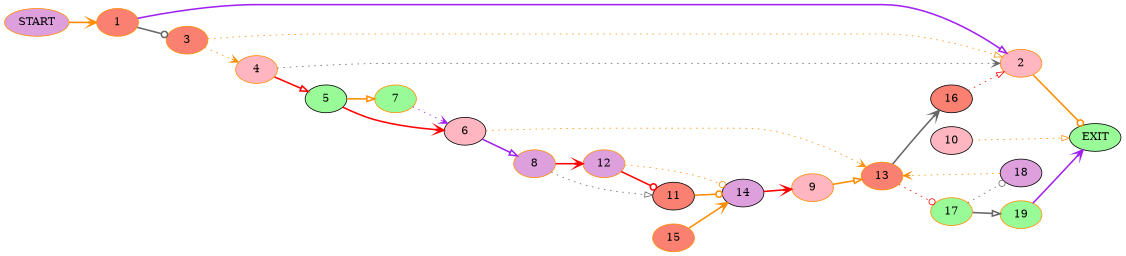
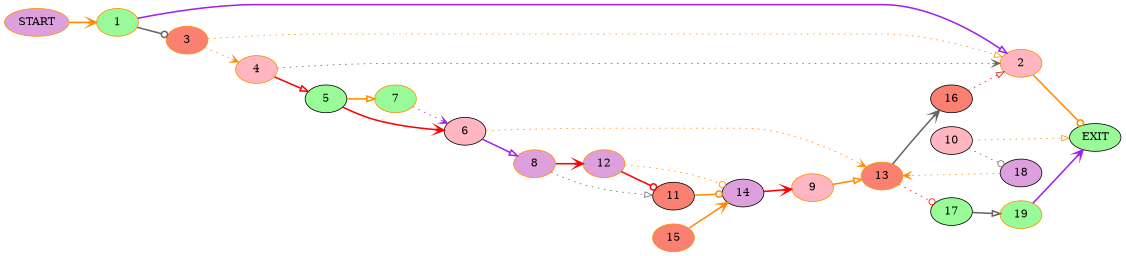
(118, 22) -> (118, 22)
(983, 194) -> (983, 155)
(952, 212) -> (952, 212)
